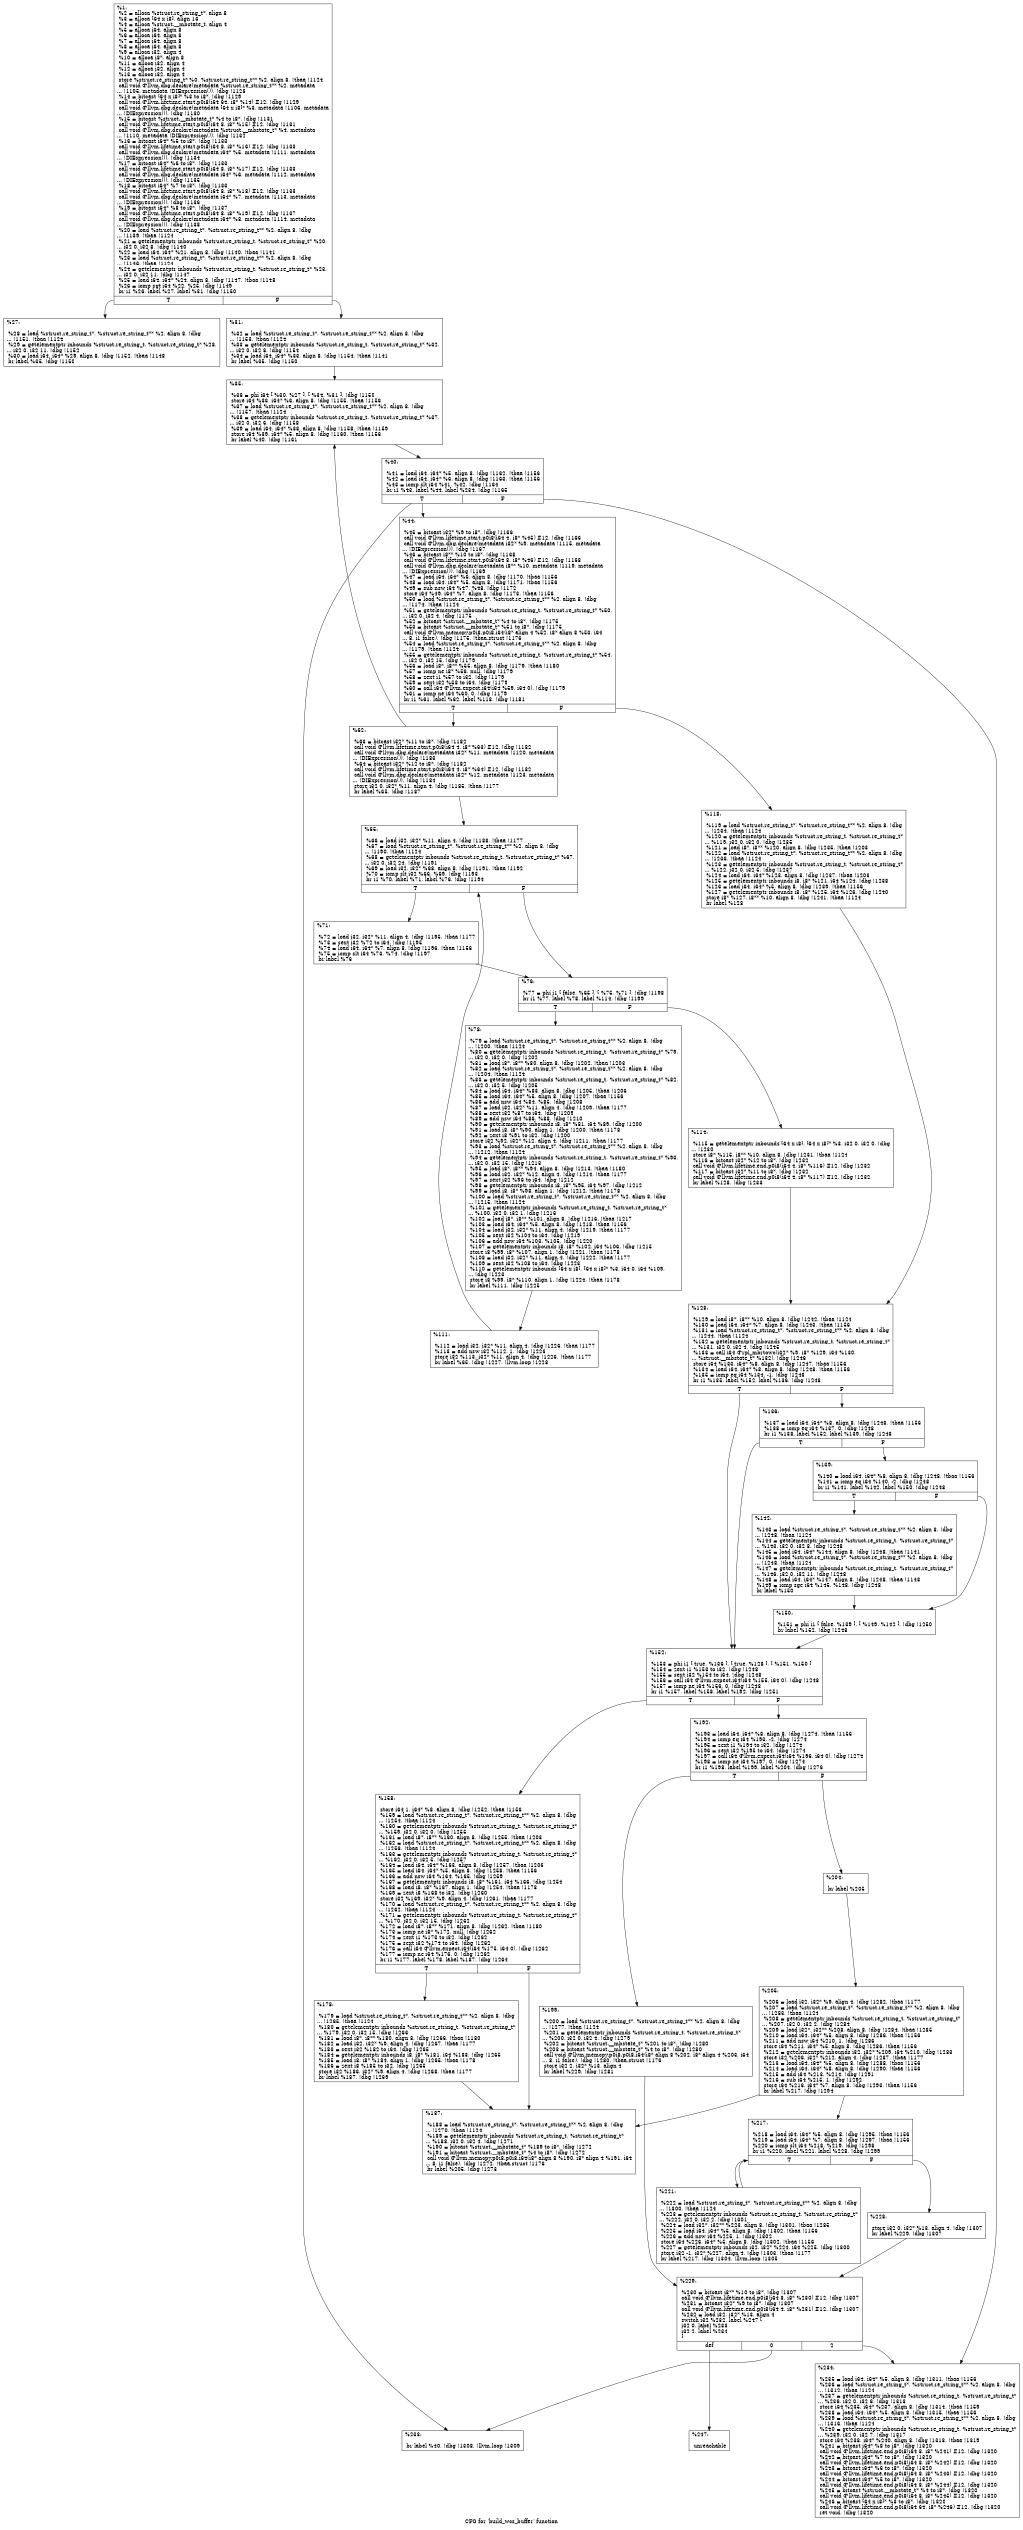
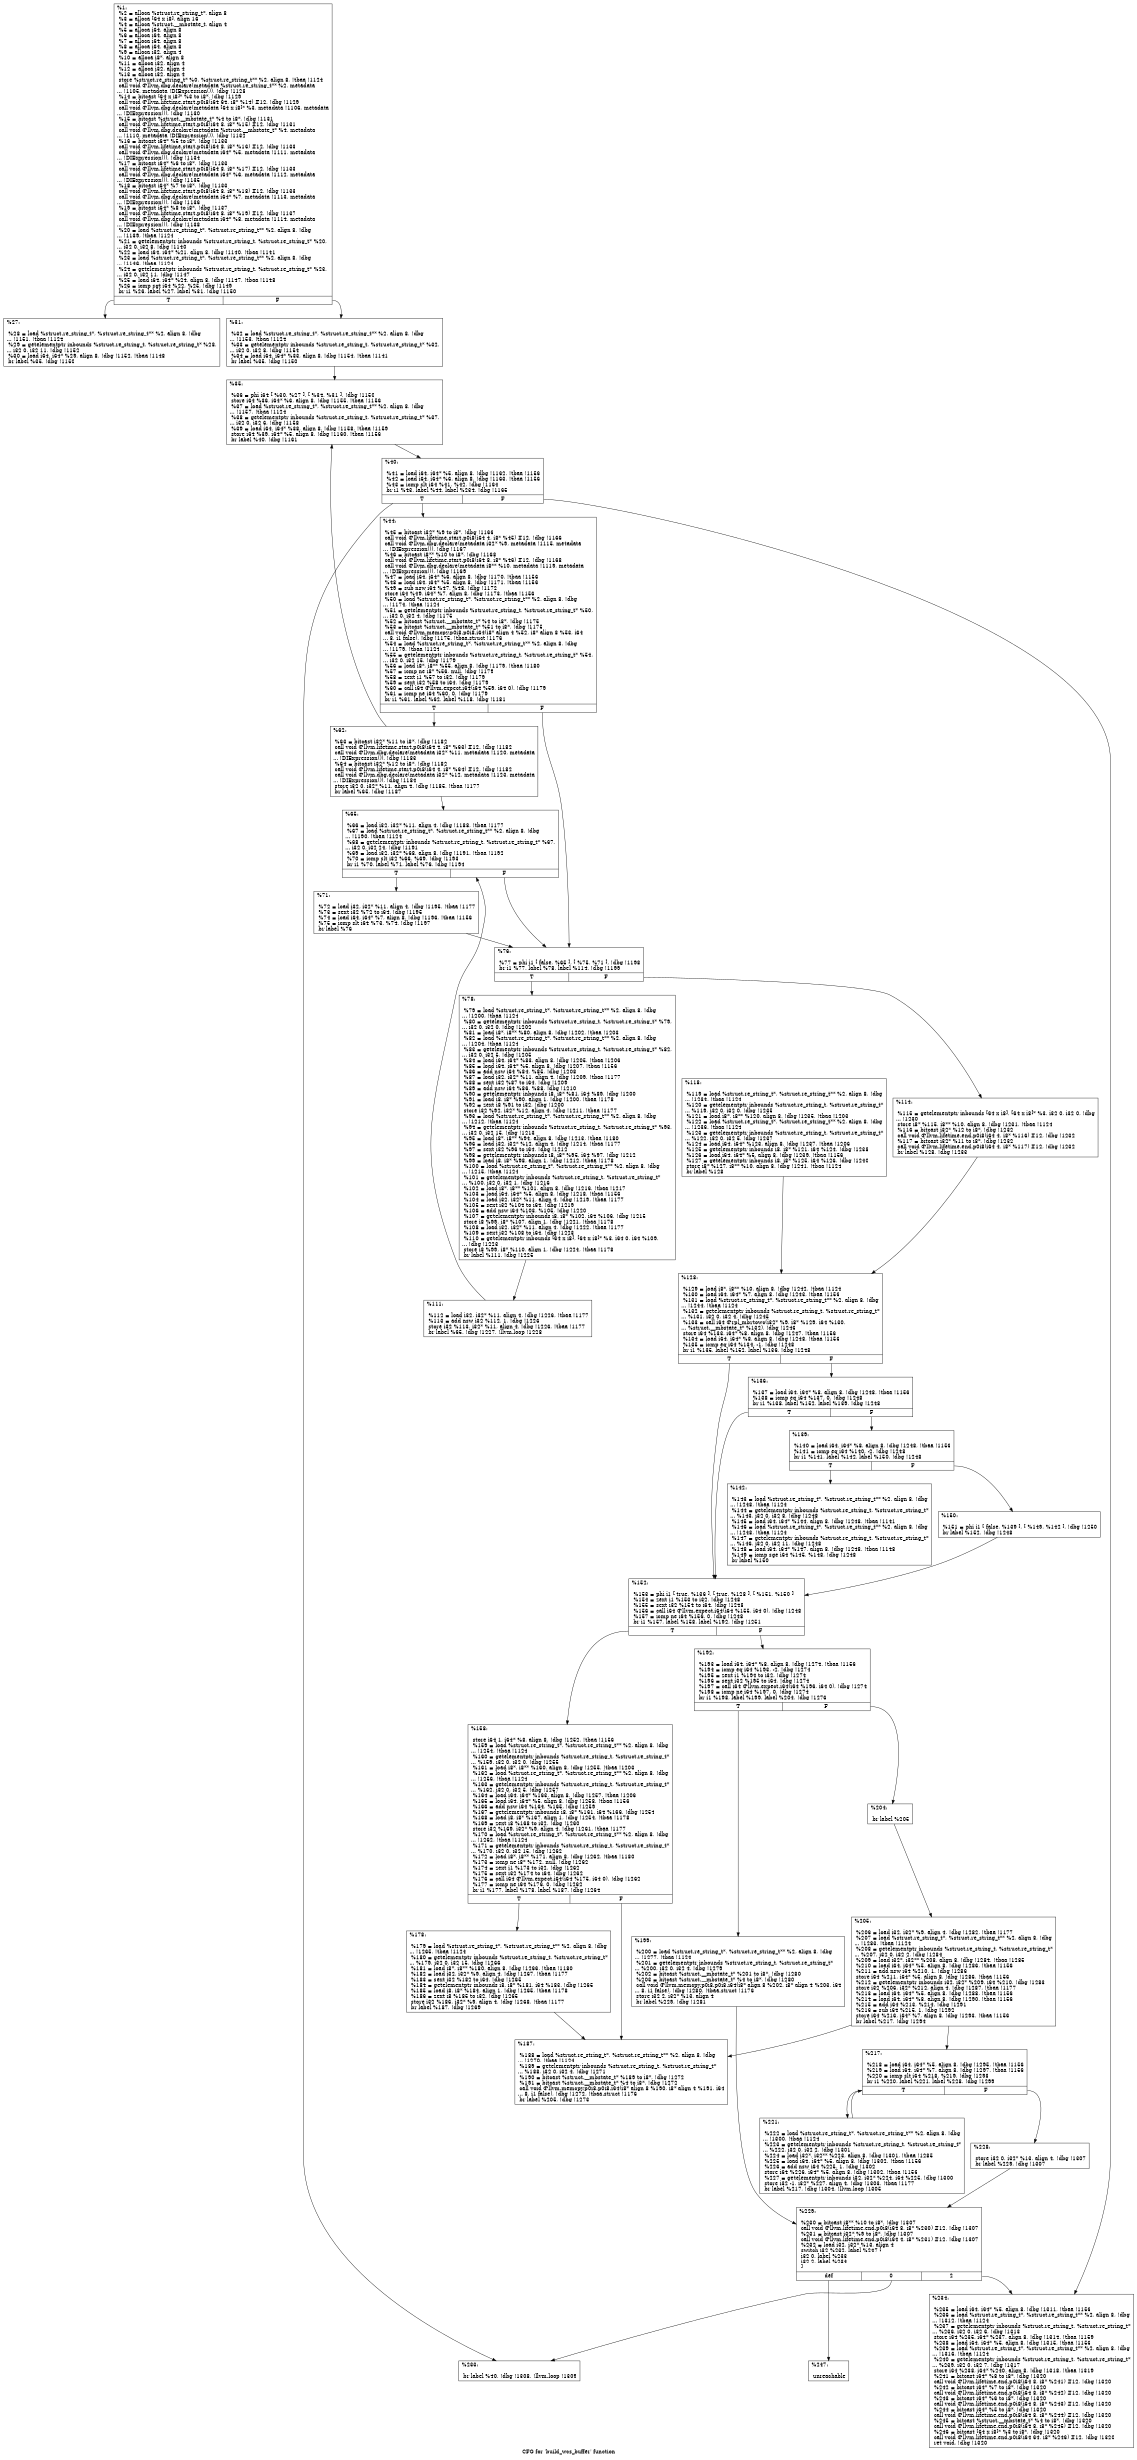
(703, 740) -> (564, 827)
(854, 1600) -> none
